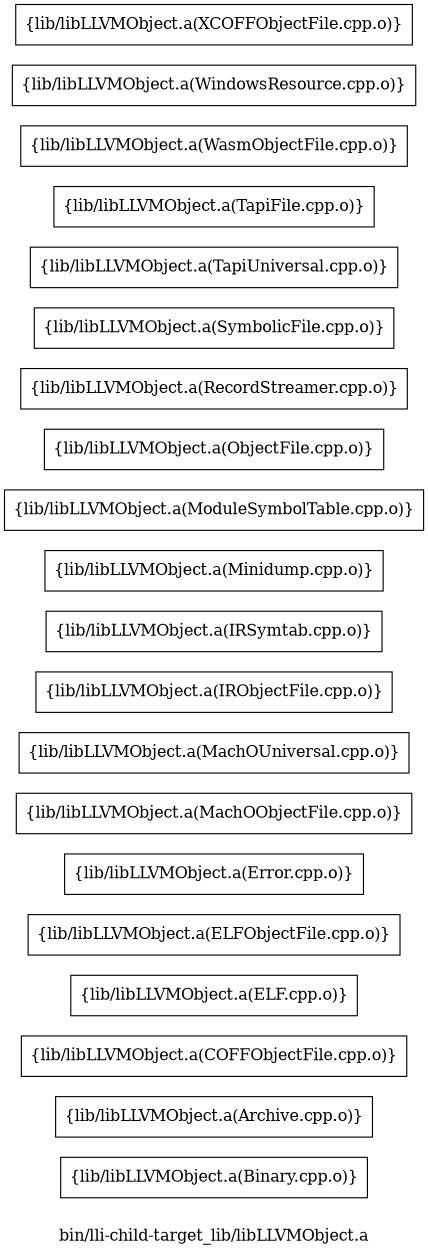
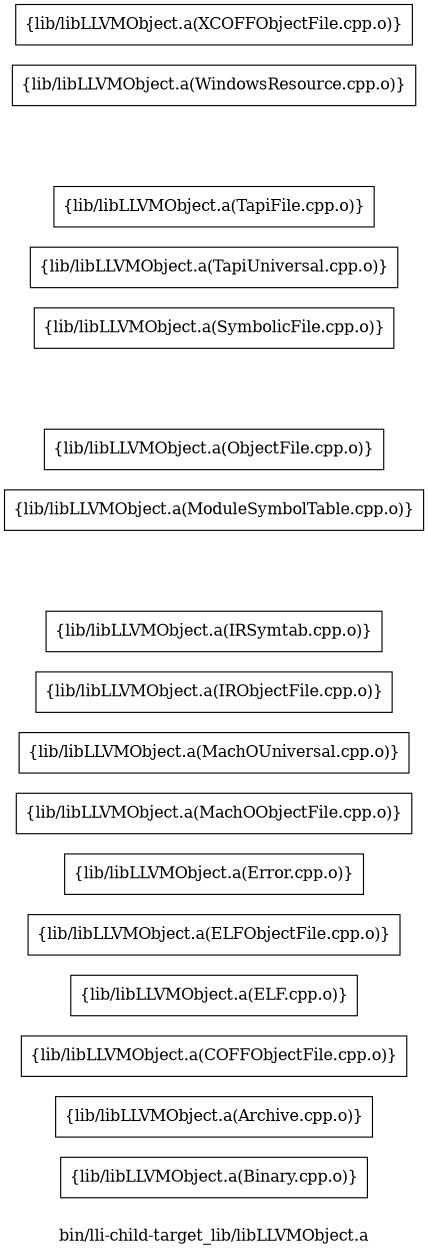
(214, 146) -> none
(214, 389) -> none
(214, 571) -> none
